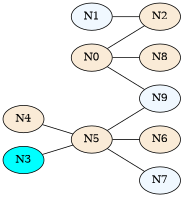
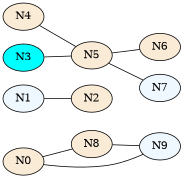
(126, 37) -> none
(126, 119) -> (126, 145)
